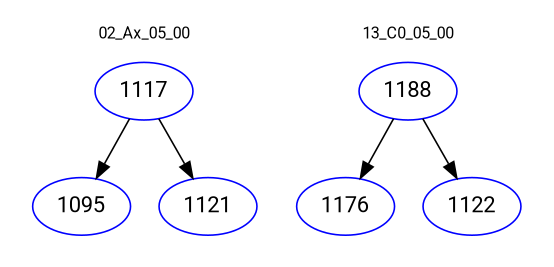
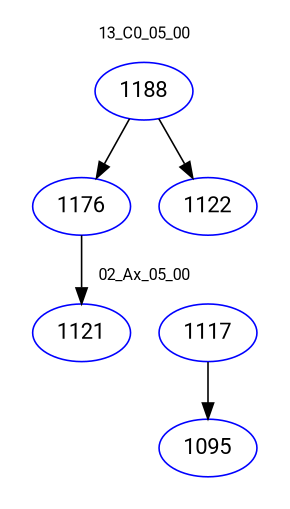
(172, 141) -> (82, 271)
